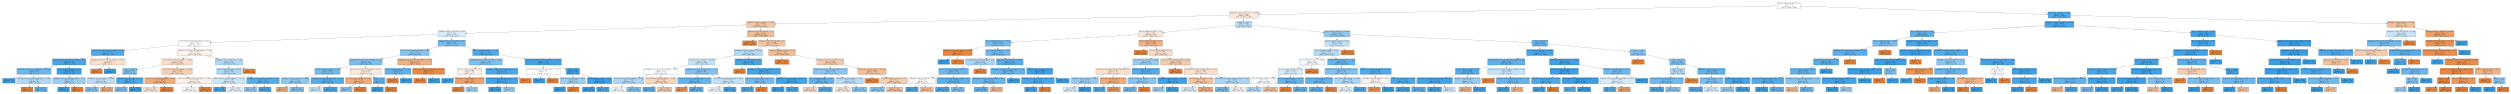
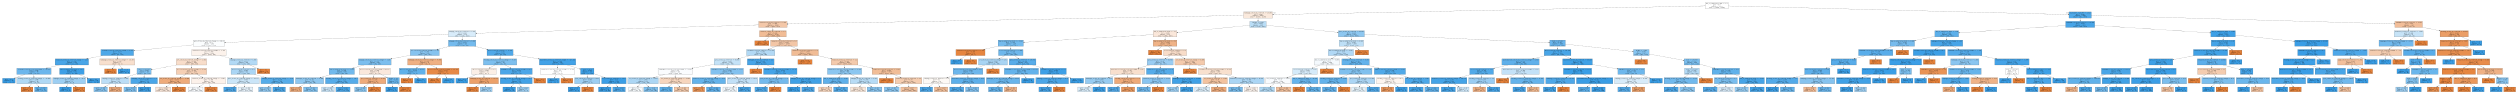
none -> (94, 81)
